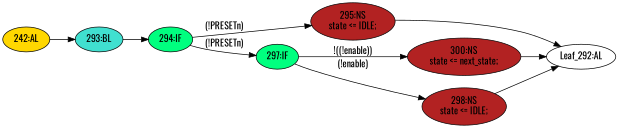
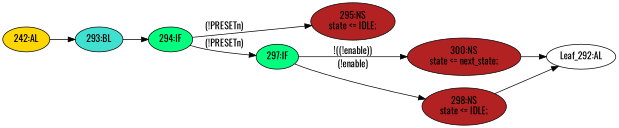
(476, 24) -> none
